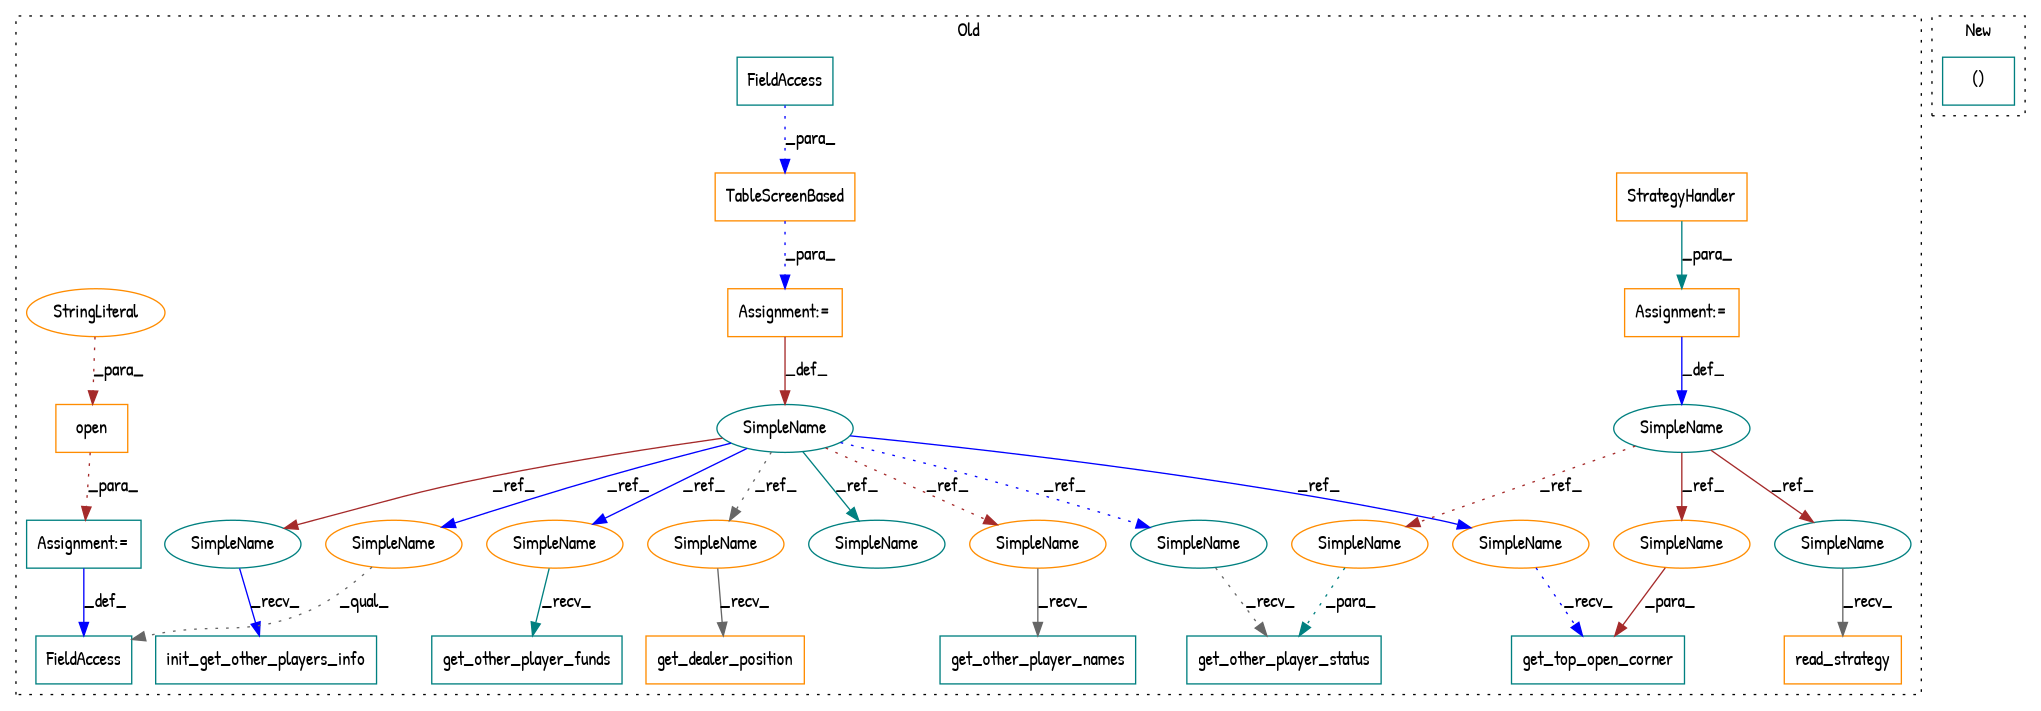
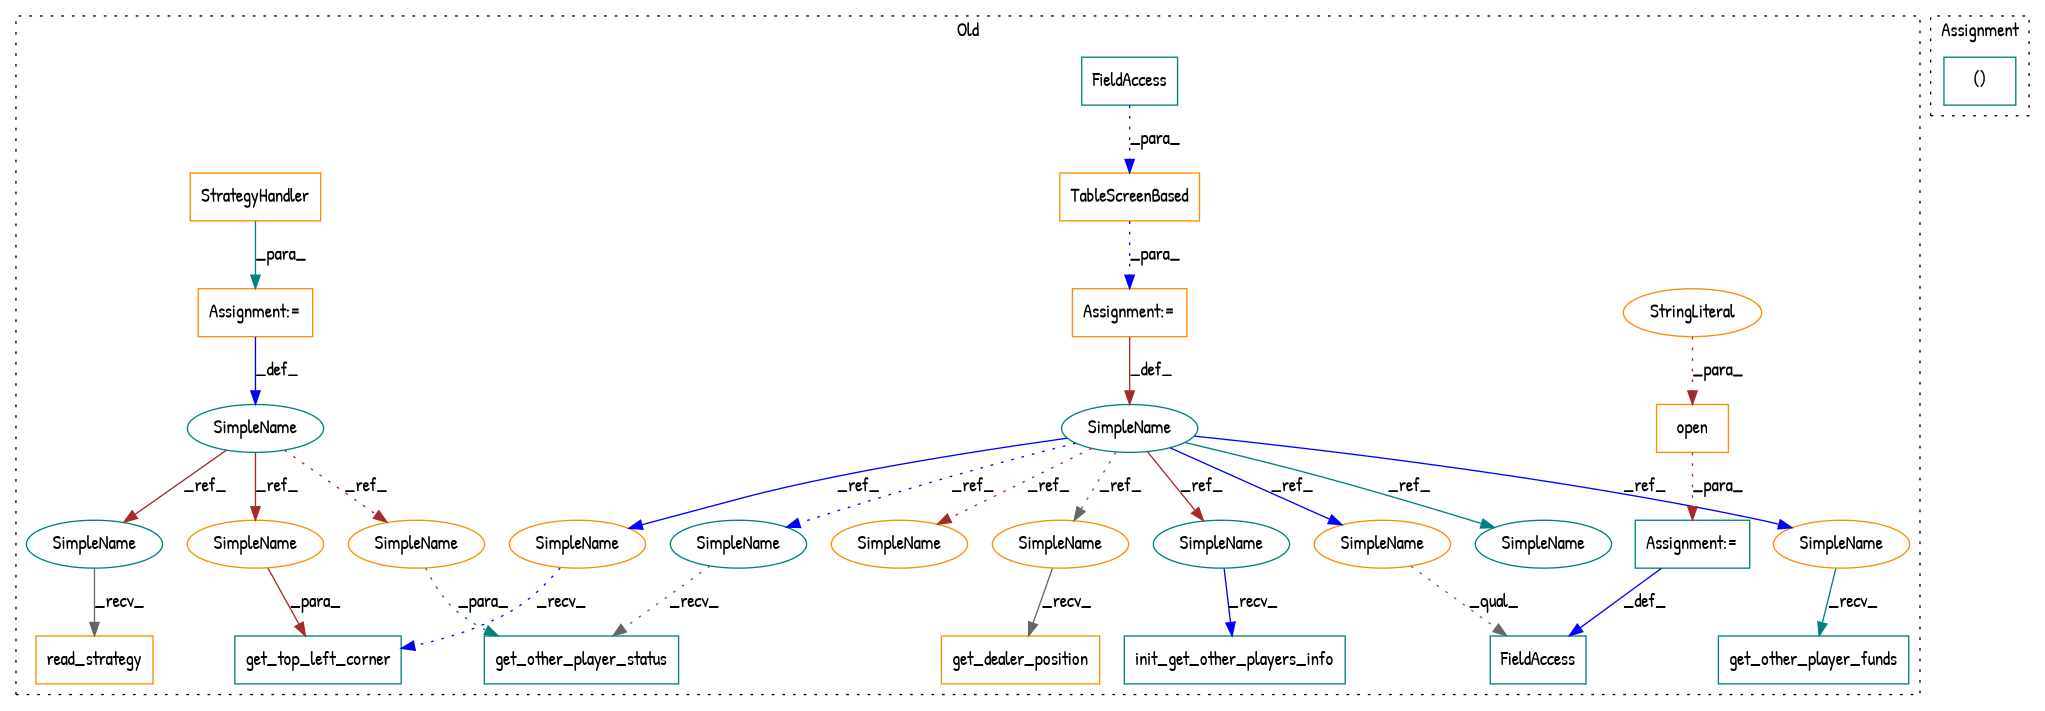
(1979, 31) -> (1980, 31)
(1038, 660) -> none
(1598, 660) -> (318, 660)
